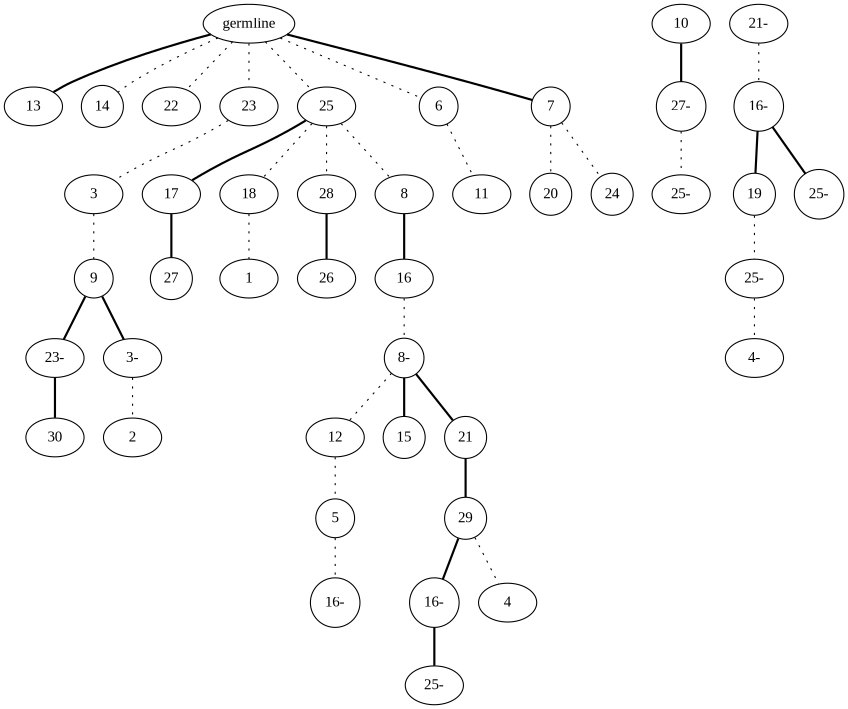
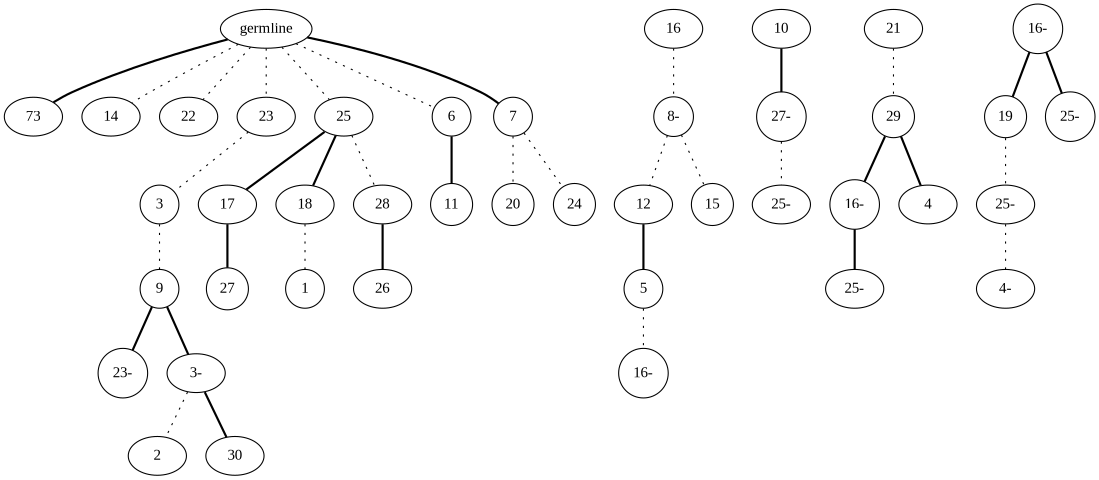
(759, 24) -> none
(33, 106) -> (33, 117)
(102, 106) -> (111, 117)
(288, 150) -> (324, 161)
(460, 150) -> (452, 160)
(94, 194) -> (160, 204)
(404, 194) -> none
(482, 194) -> (452, 204)
(249, 279) -> (305, 289)
(55, 358) -> (123, 373)
(404, 397) -> (693, 160)
(434, 397) -> none
(55, 398) -> (216, 415)
(466, 437) -> (893, 29)
(335, 478) -> (643, 247)
(466, 478) -> (893, 72)
(487, 561) -> (911, 161)
